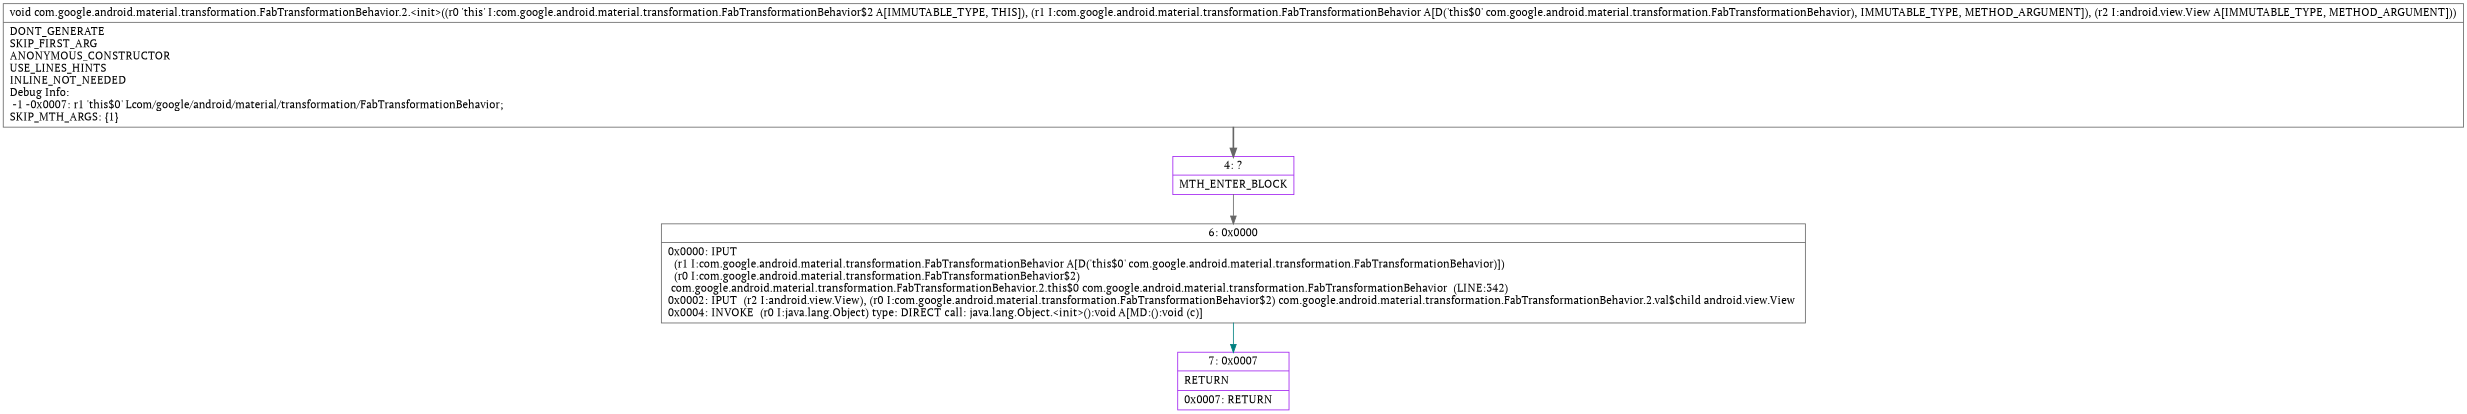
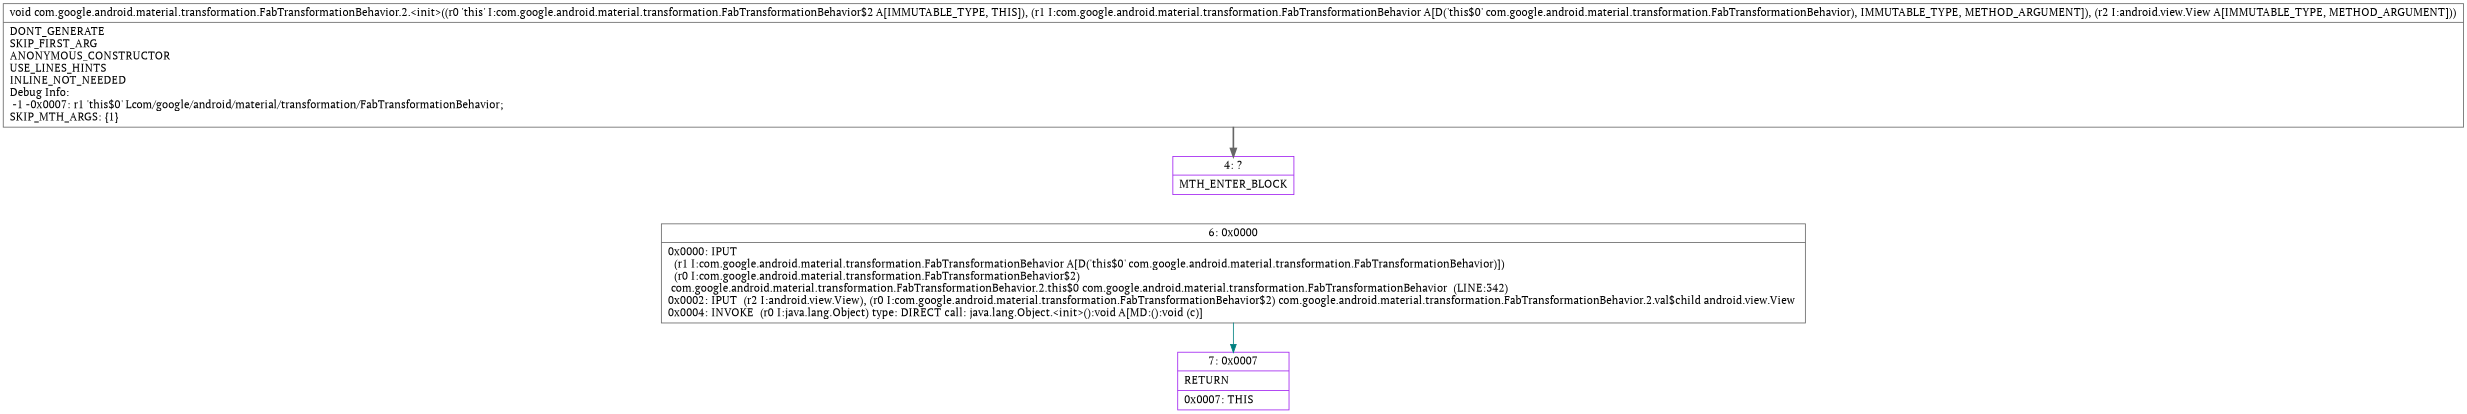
(1233, 205) -> none
(1233, 400) -> (1224, 400)
